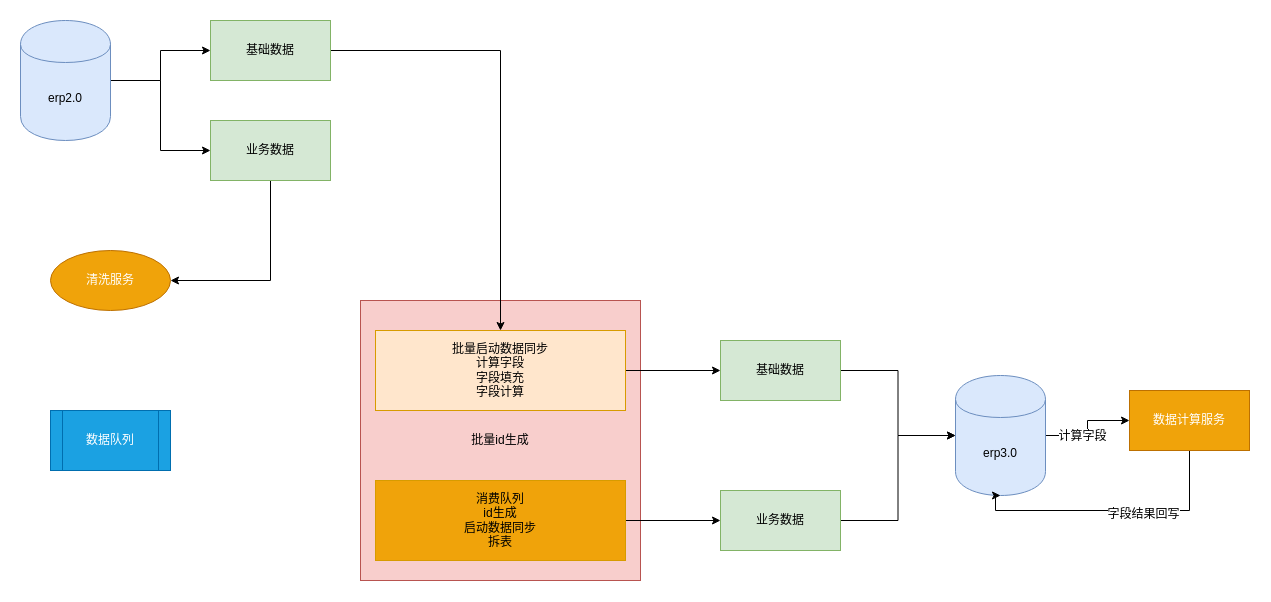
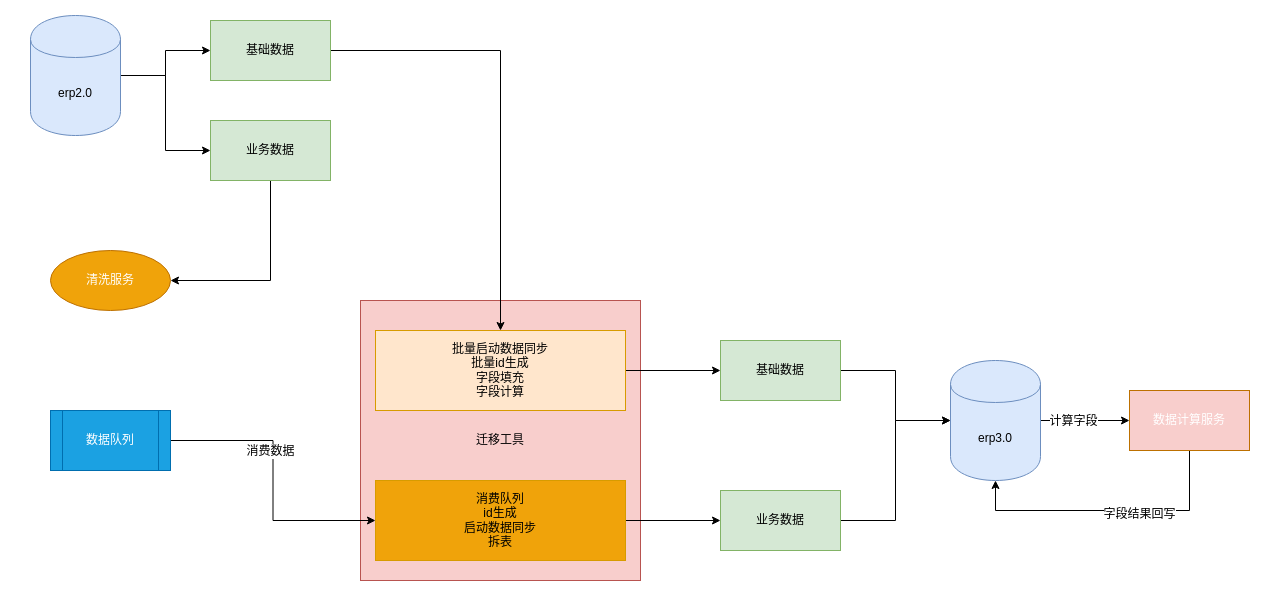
(66, 81) -> (76, 76)
(501, 371) -> (501, 371)
(1190, 421) -> (1190, 421)
(1001, 436) -> (996, 421)
(501, 441) -> (501, 441)
none -> (273, 478)
